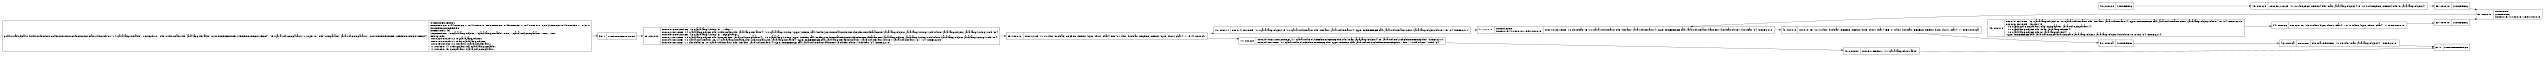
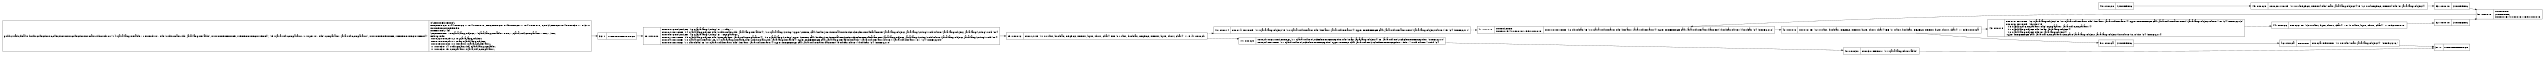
none -> (1984, 29)
